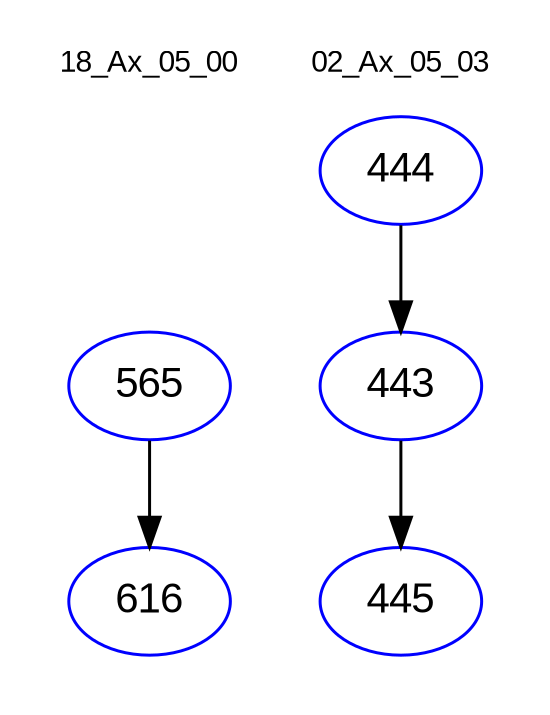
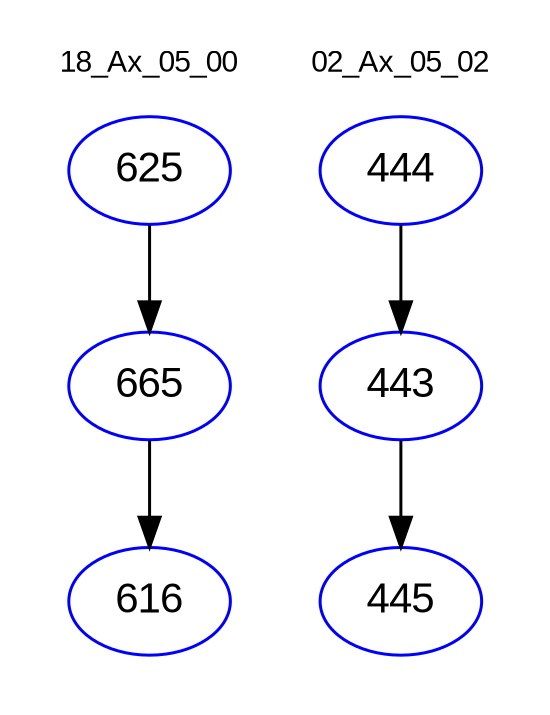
(401, 64) -> (401, 64)
none -> (150, 171)
(150, 386) -> (150, 386)
